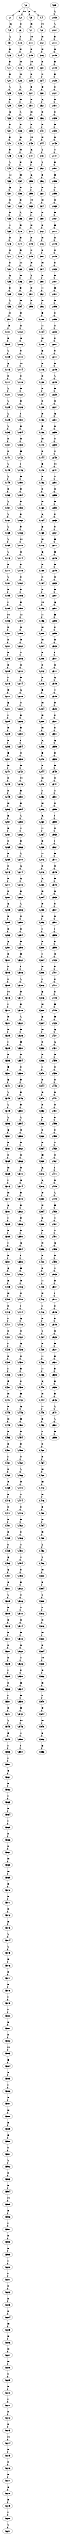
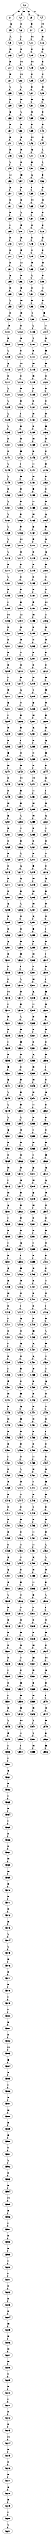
none -> (32, 312)
